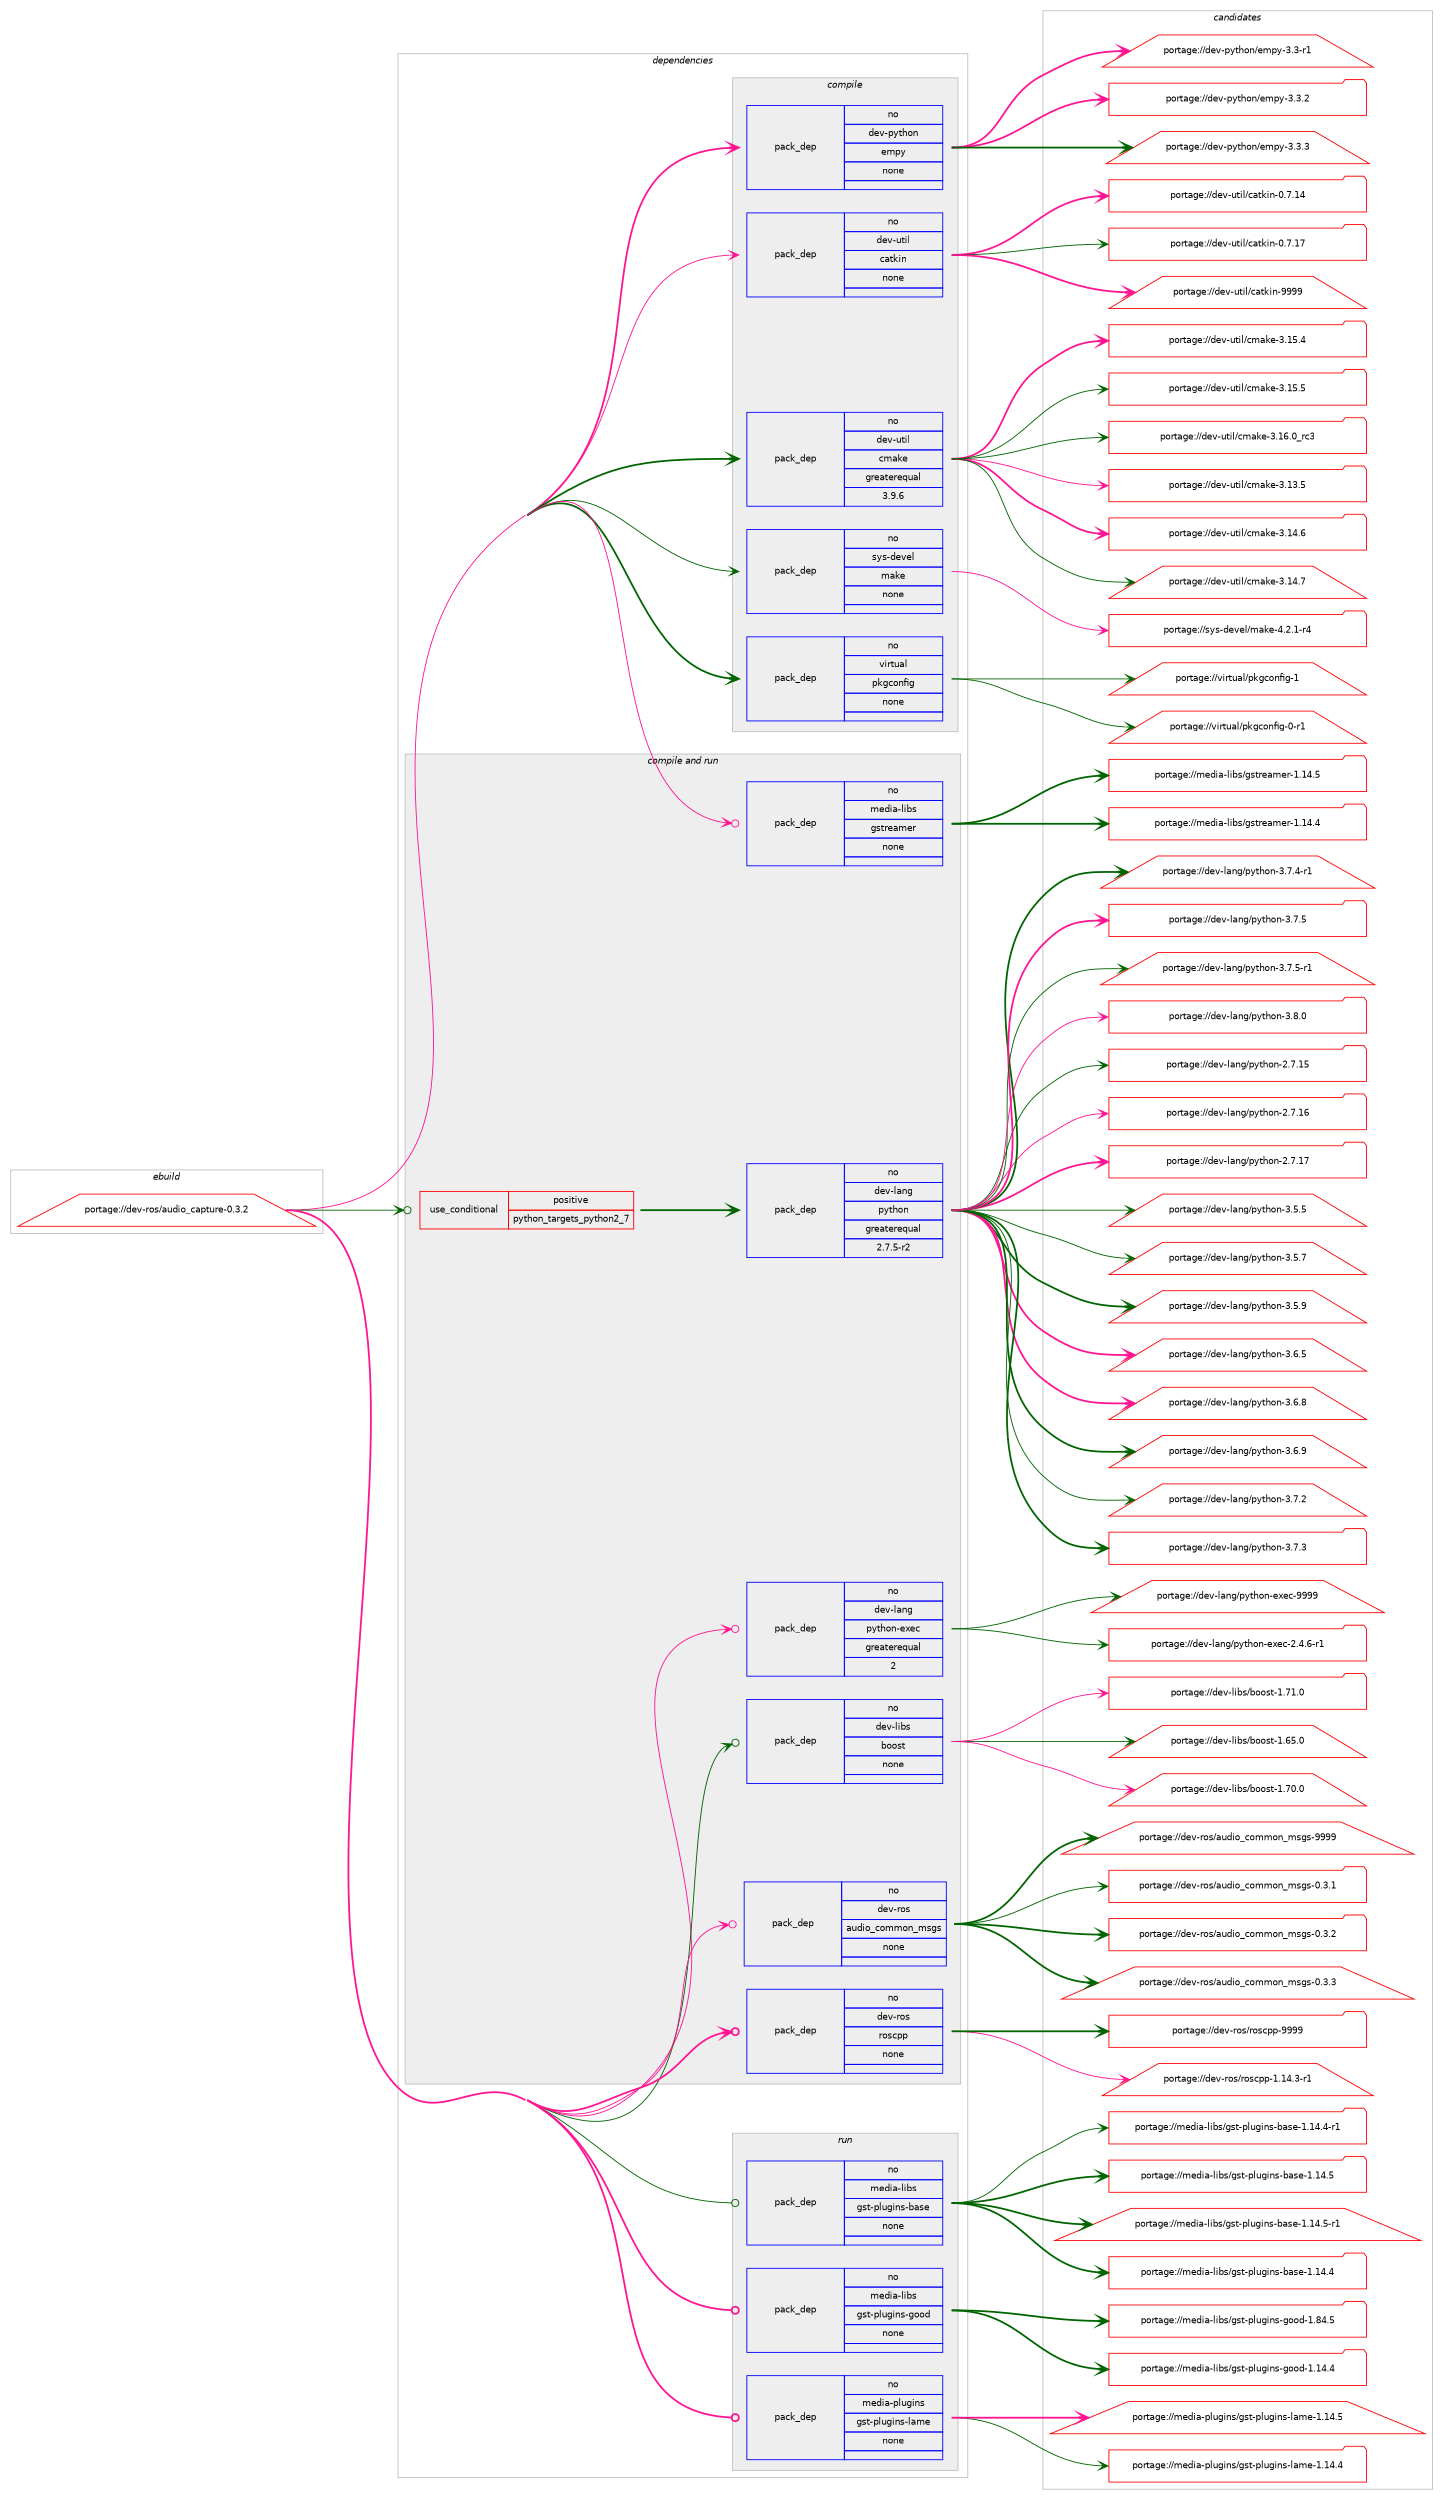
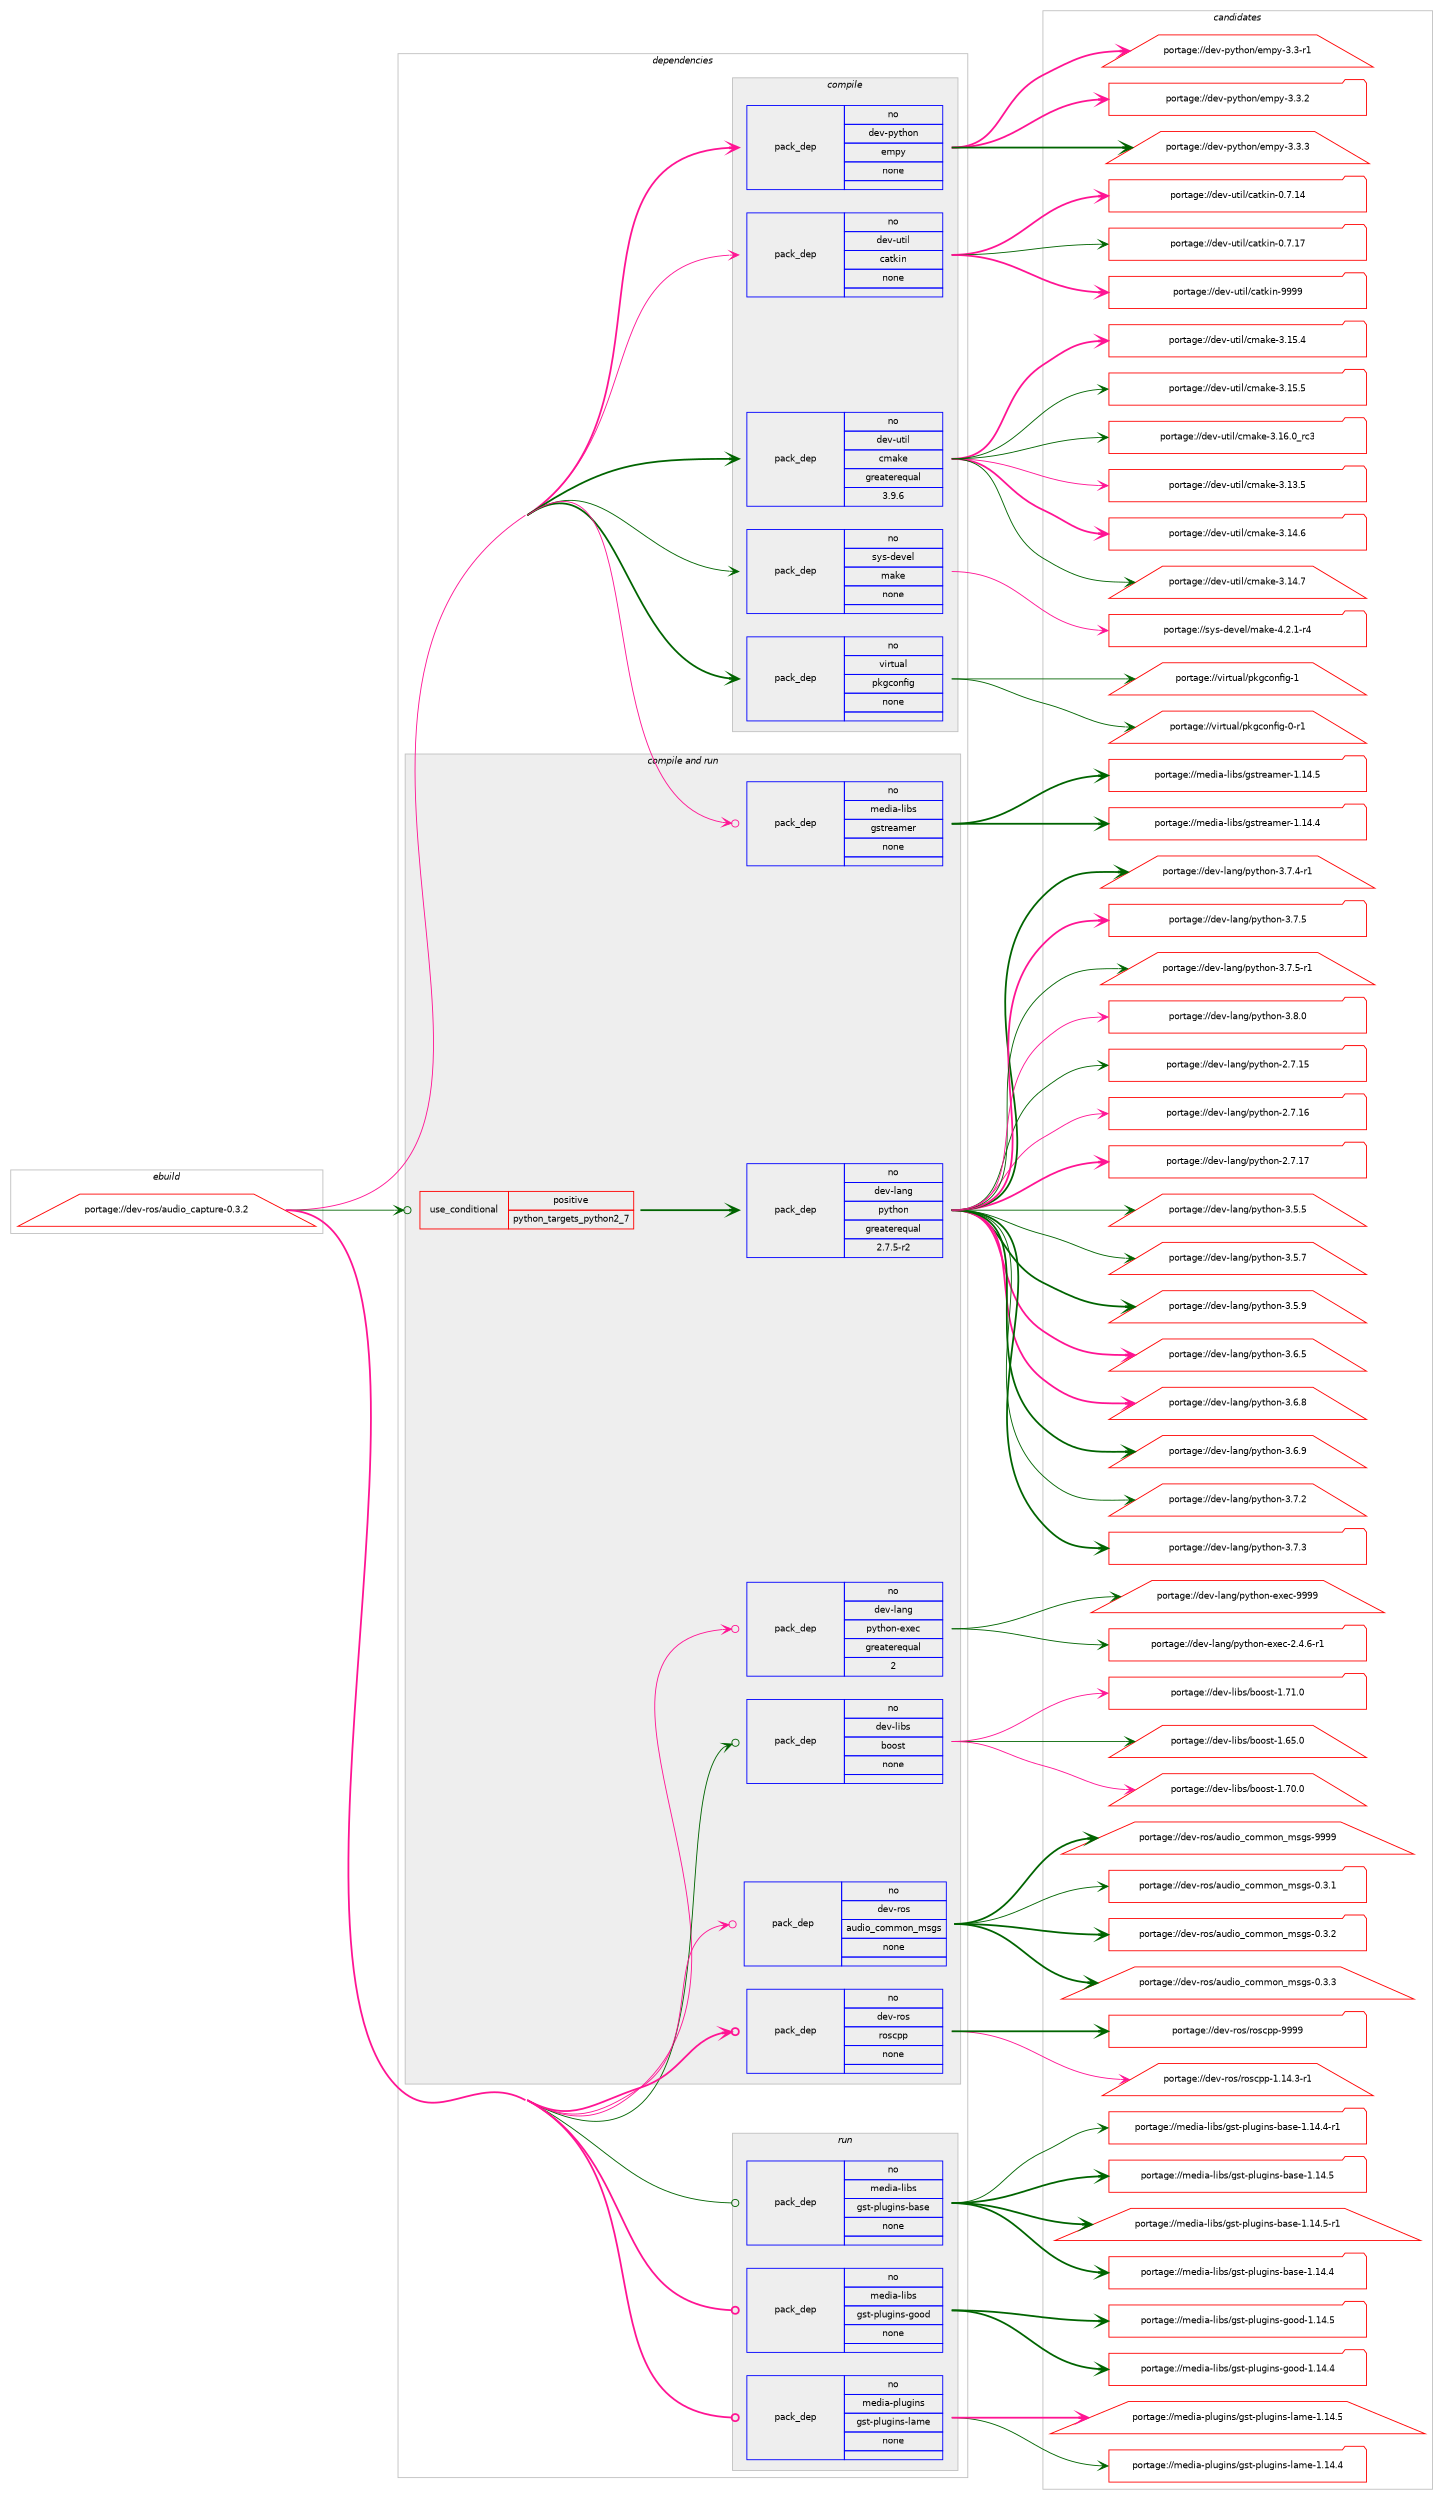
(1238, 292) -> (1238, 292)
(1238, 2321) -> (1238, 2321)
